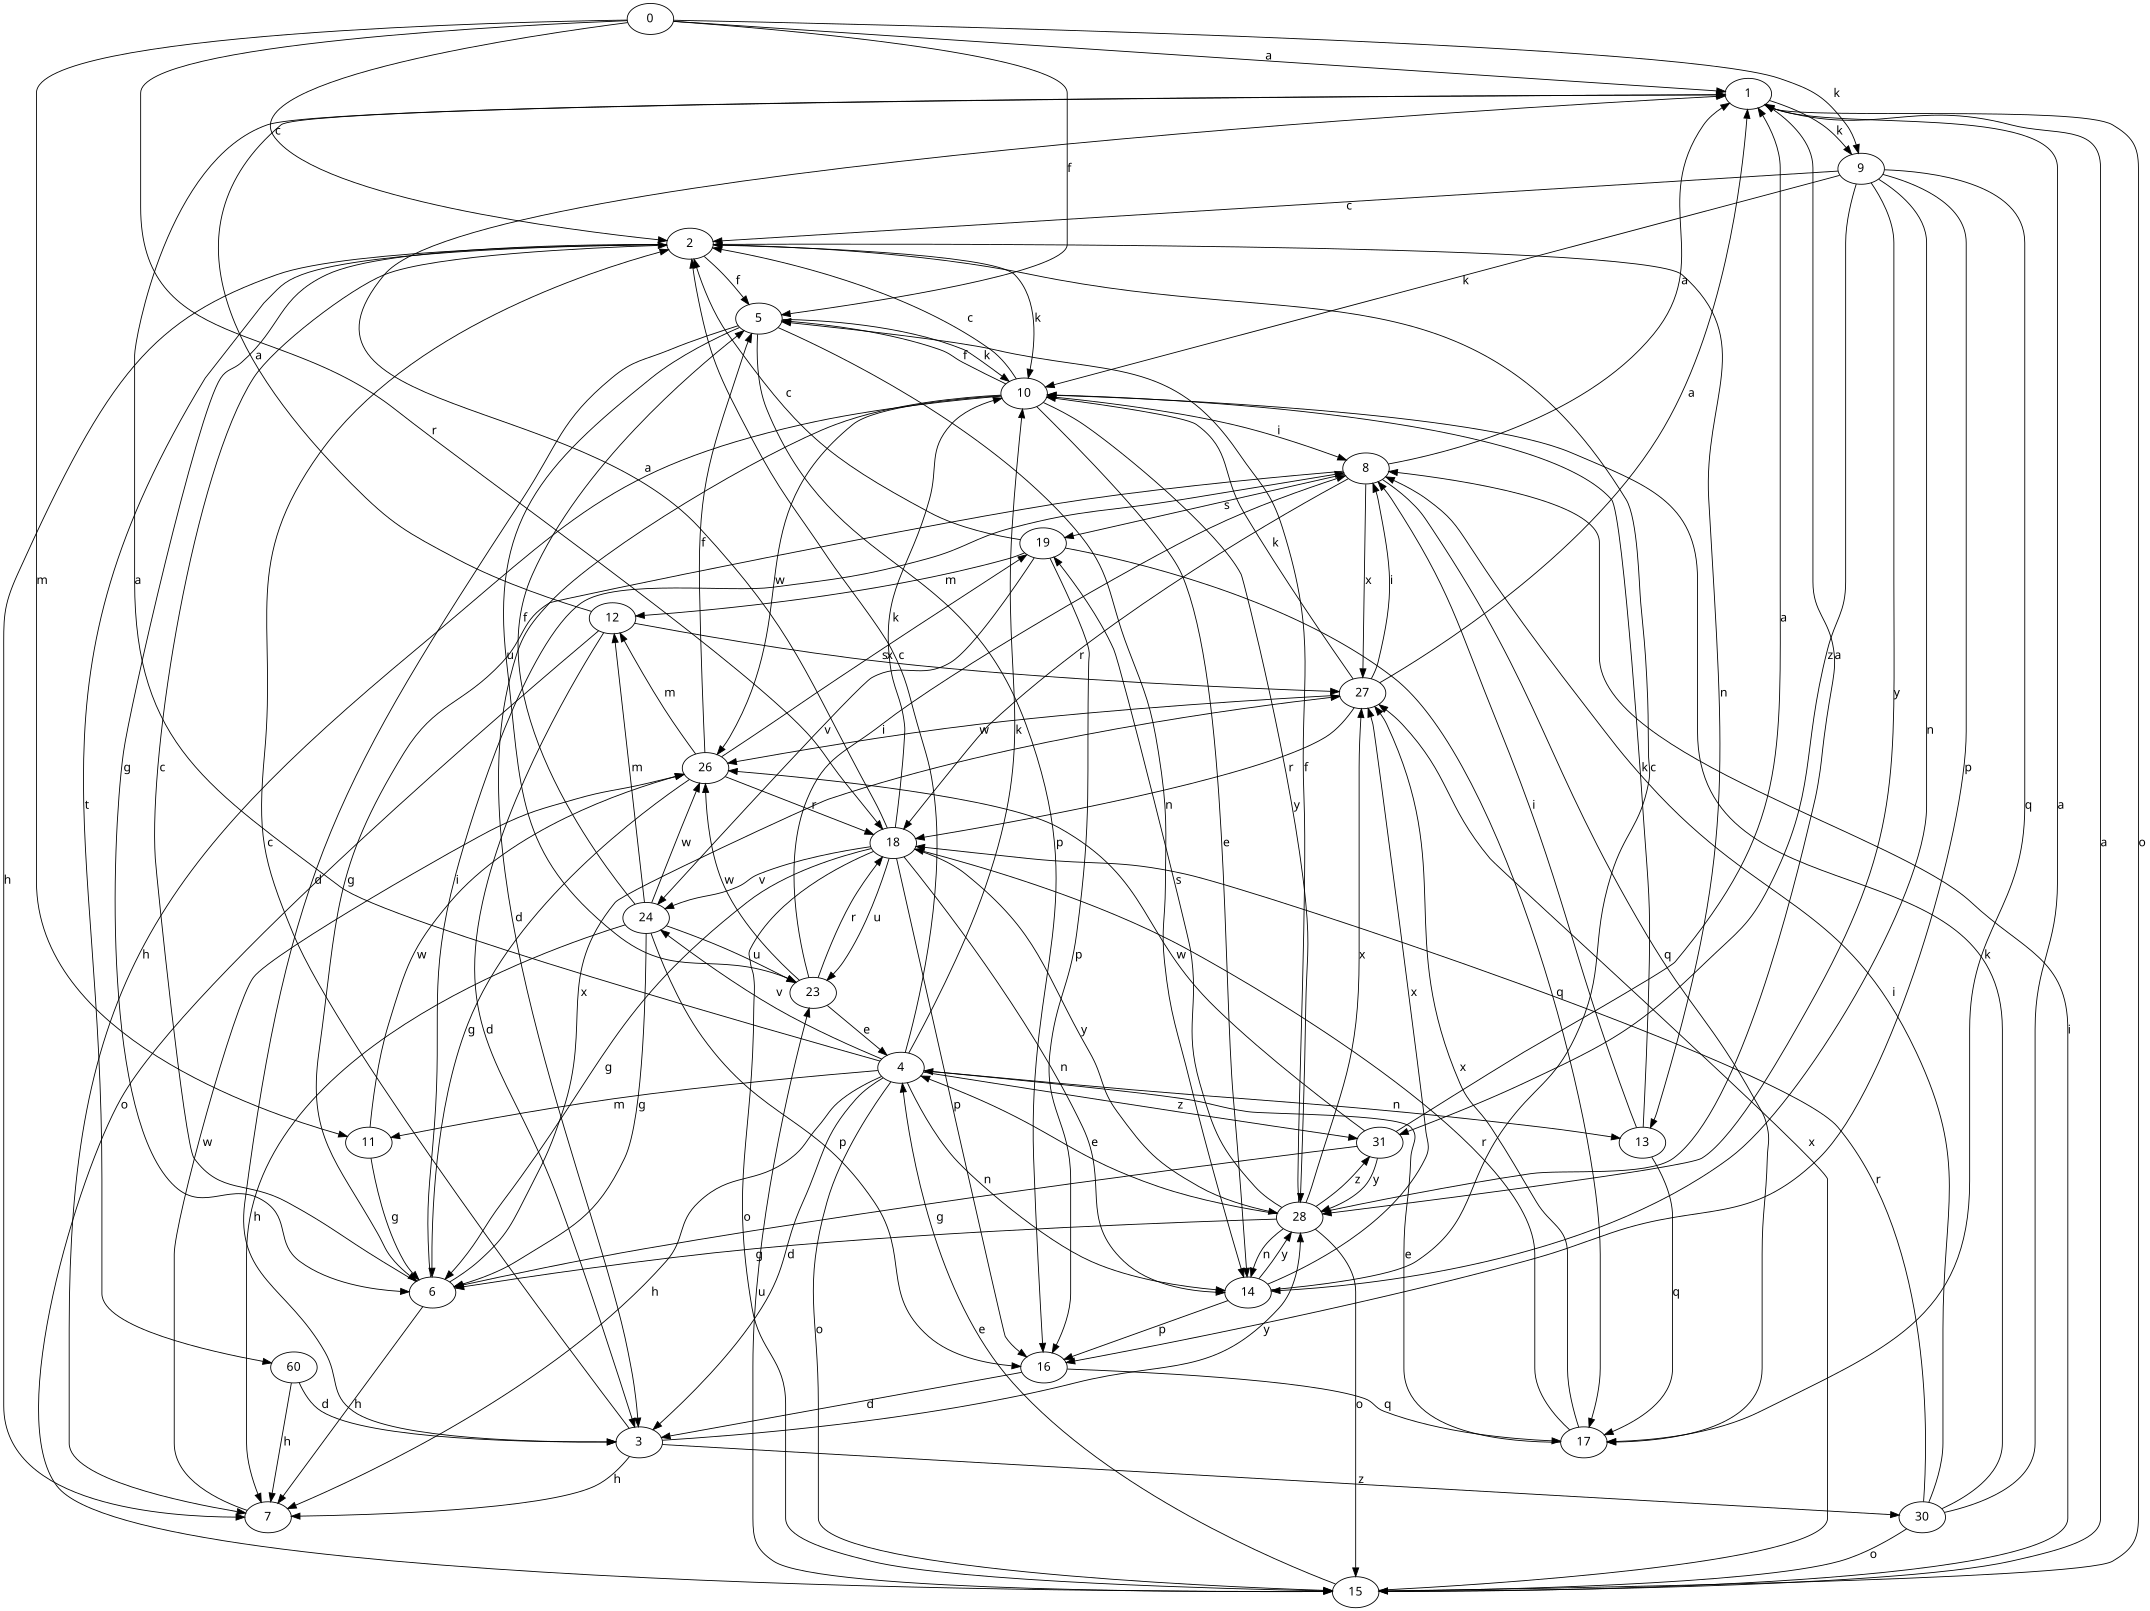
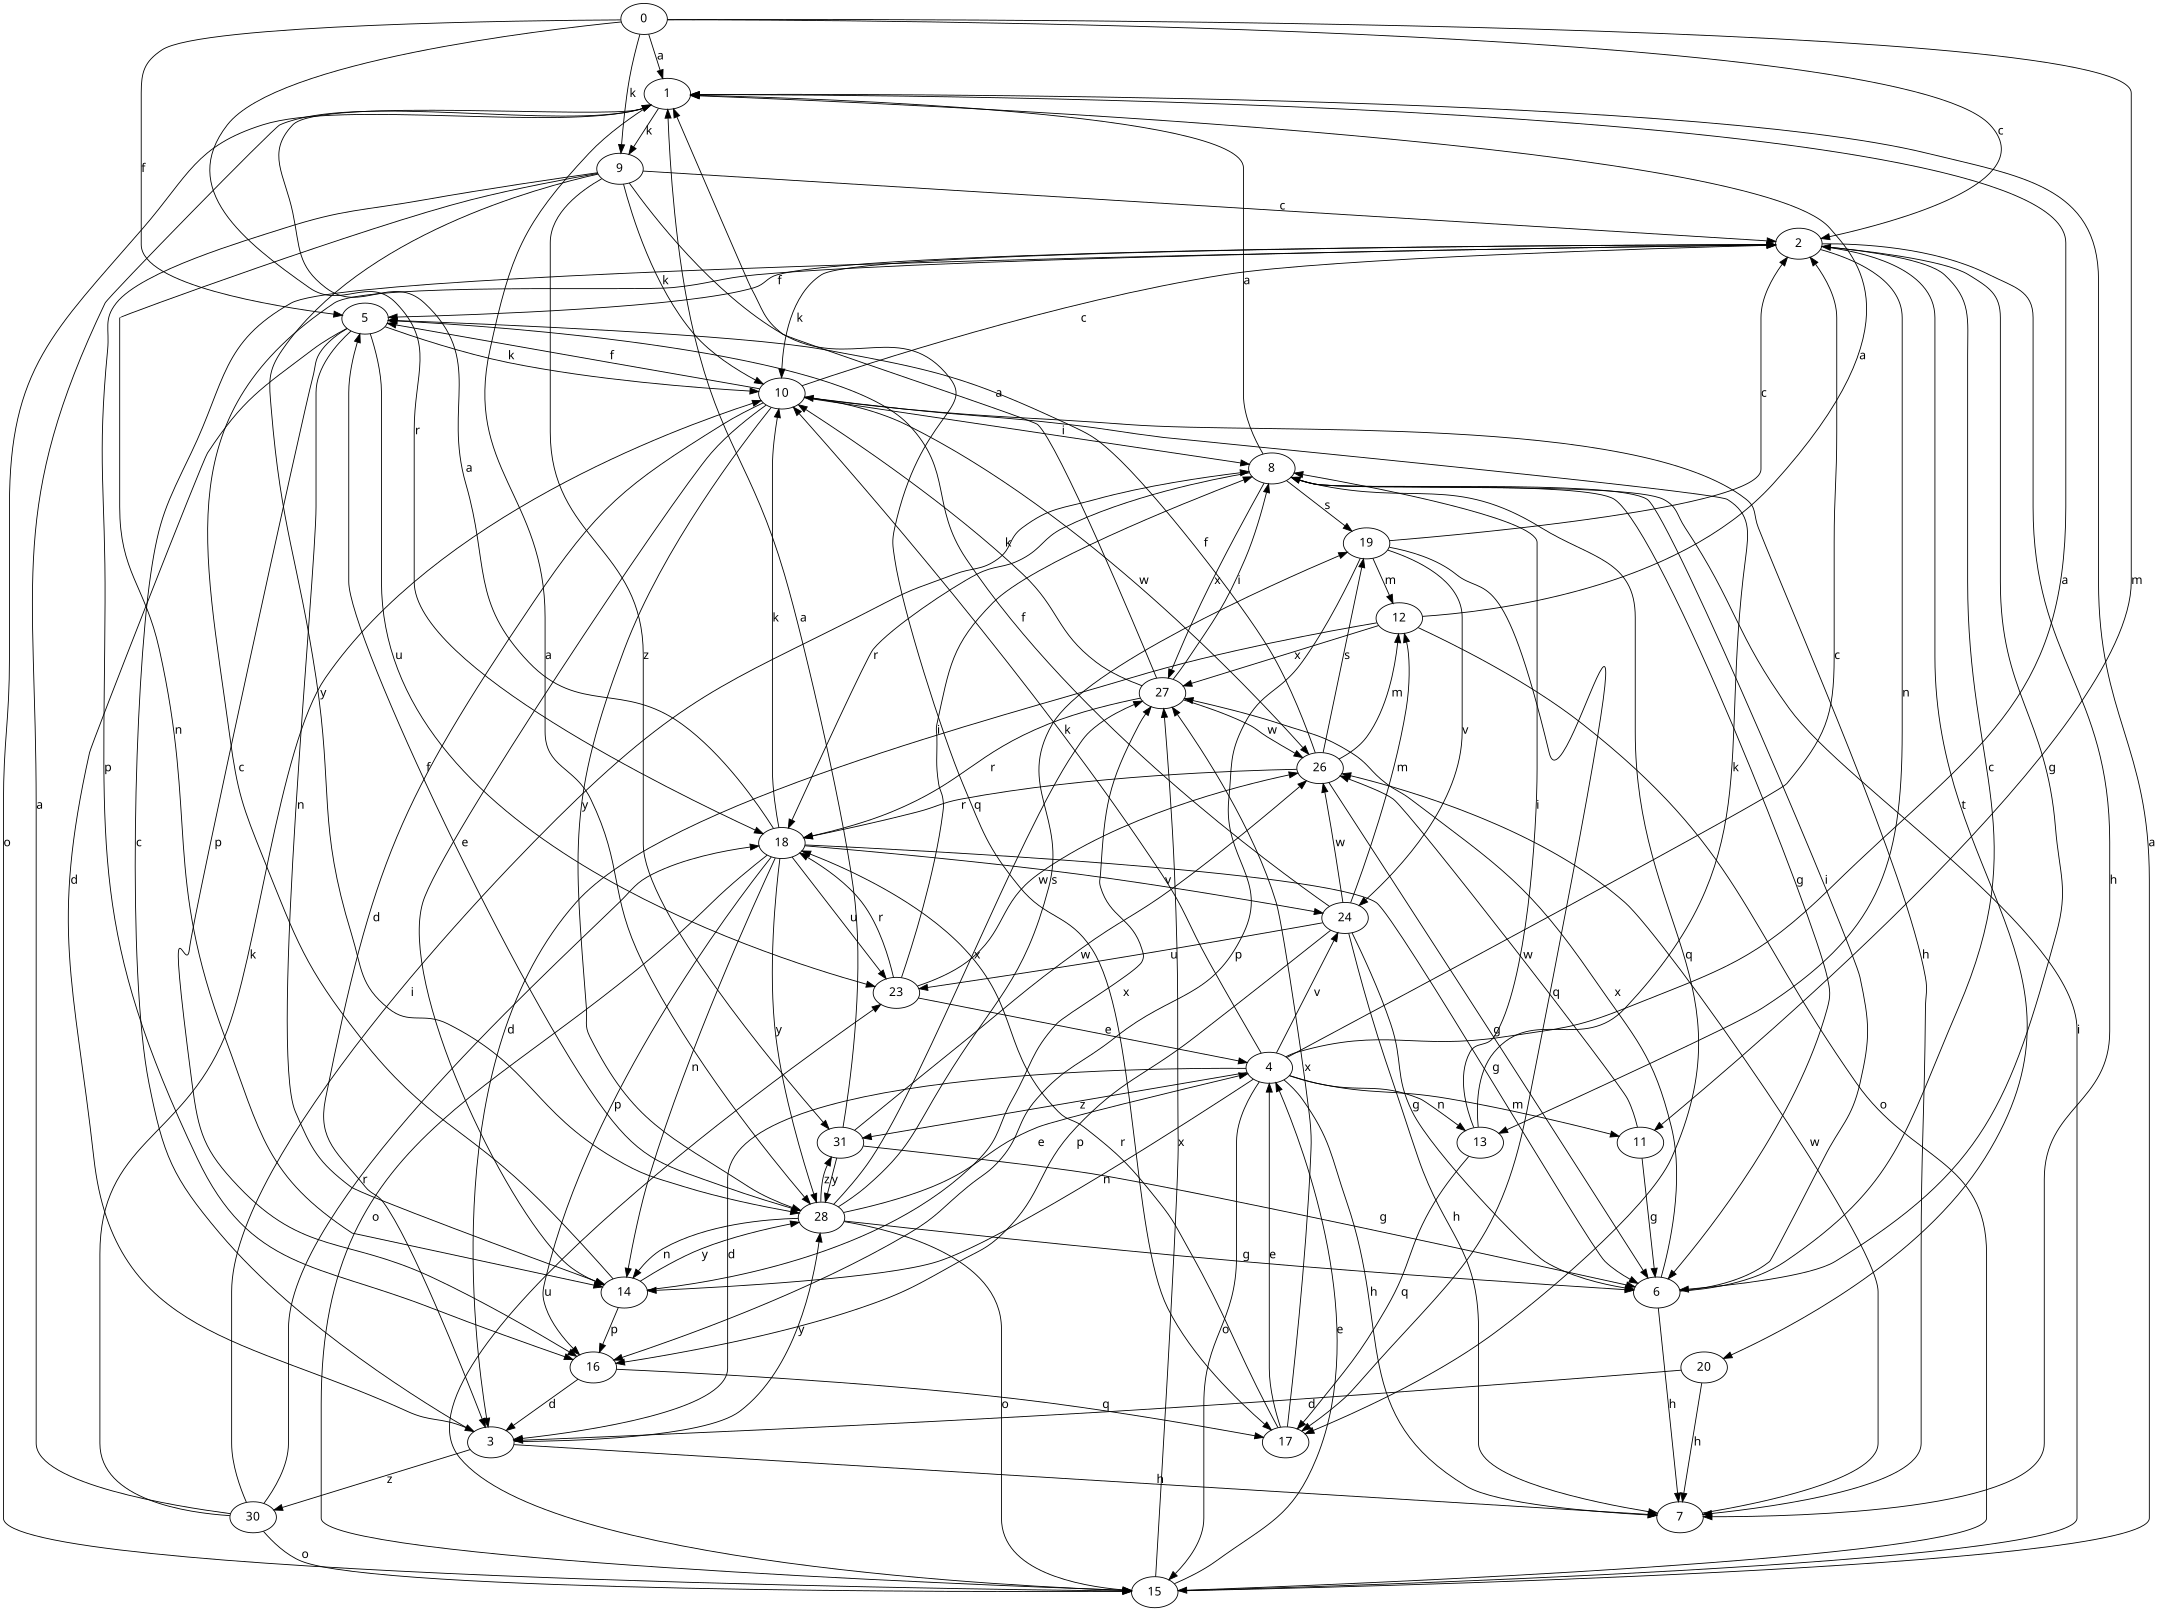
(1802, 853) -> (545, 655)
(294, 1367) -> (1704, 1367)
